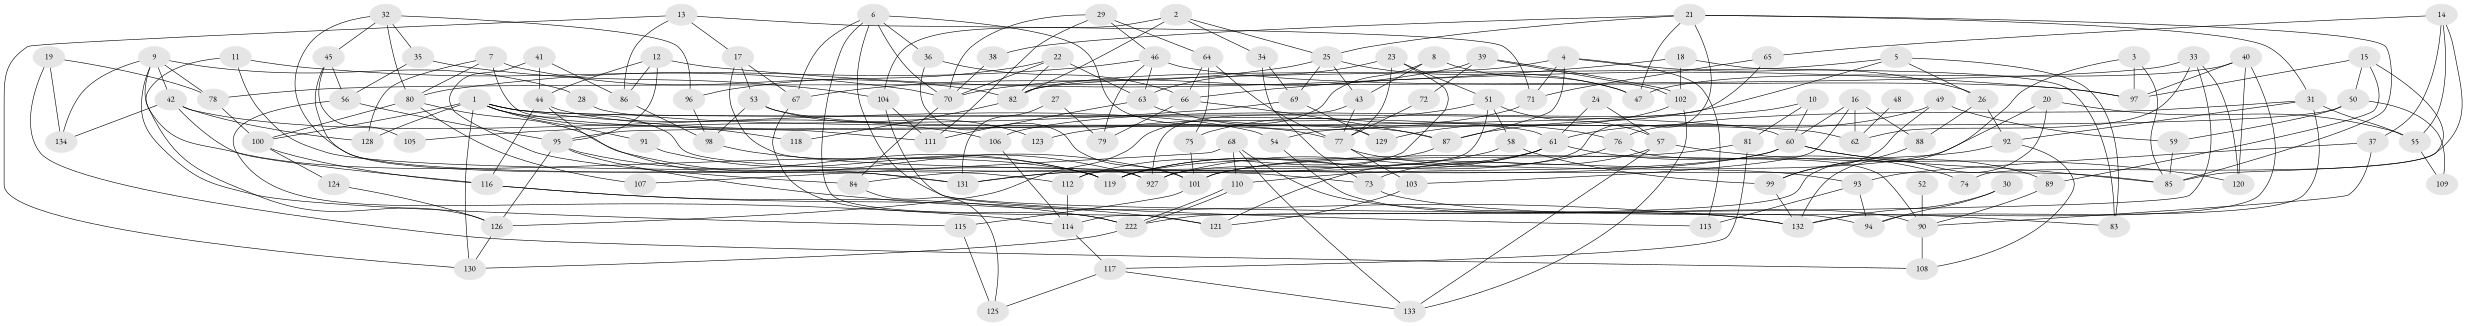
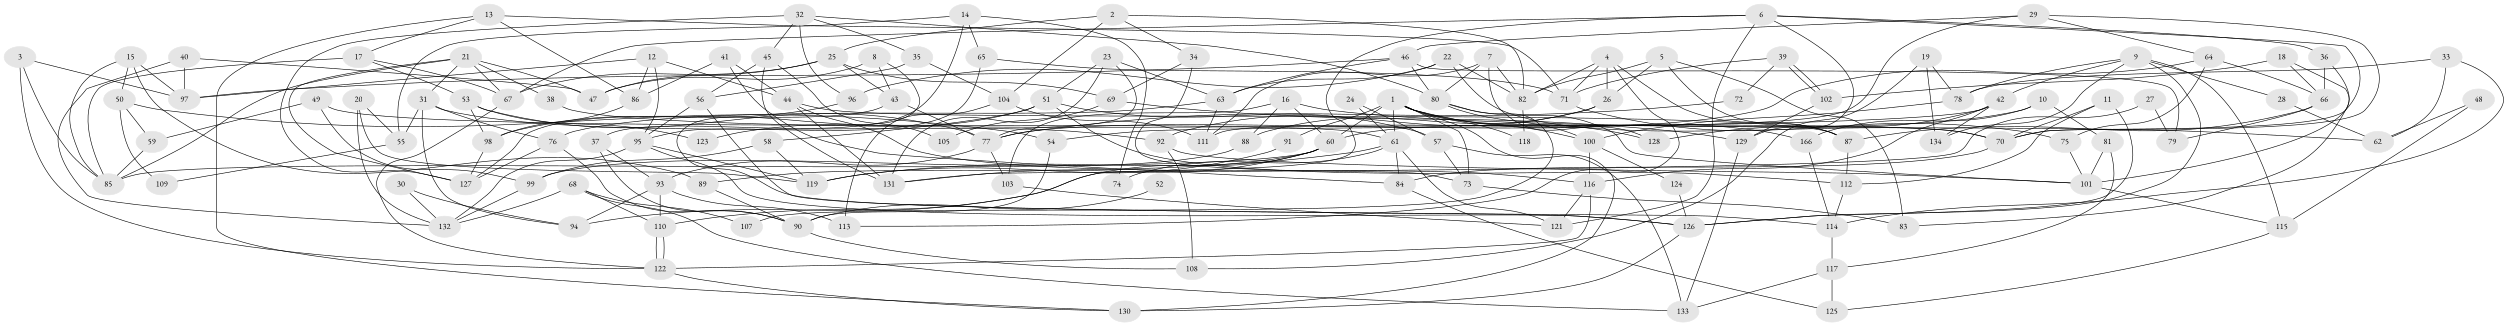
(1507, 29) -> (485, 76)
(1216, 83) -> (1704, 65)
(995, 142) -> (1806, 142)
none -> (2390, 159)
(696, 162) -> (2150, 187)
(1152, 184) -> (466, 184)
(2238, 184) -> none
none -> (660, 201)
(1131, 227) -> (660, 269)
(1588, 244) -> (1712, 231)
